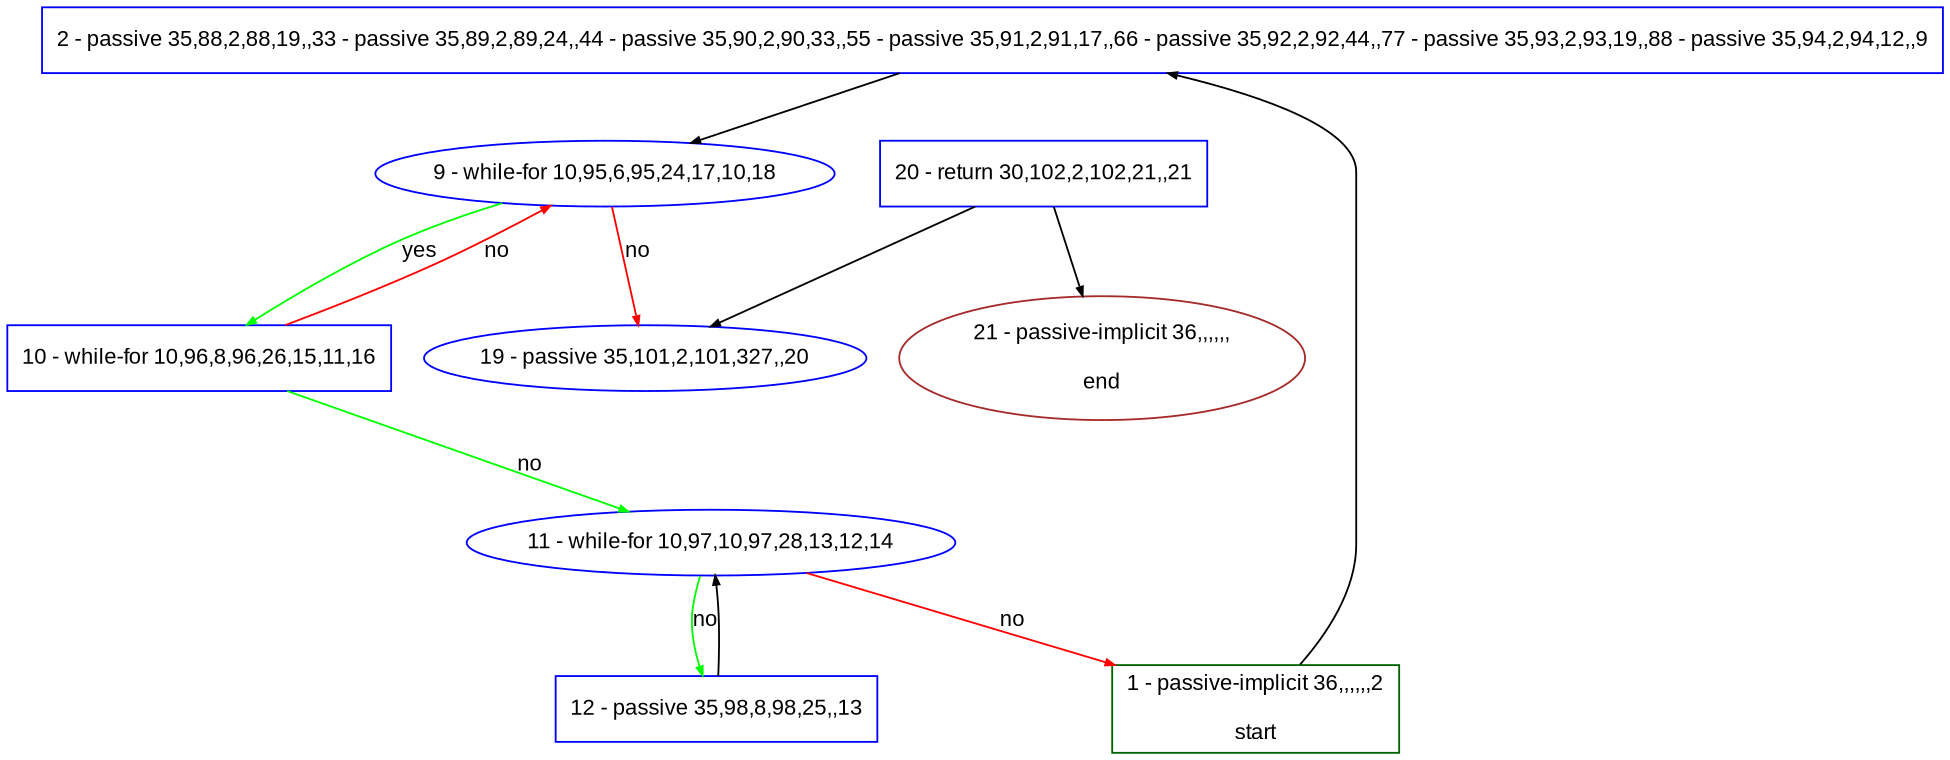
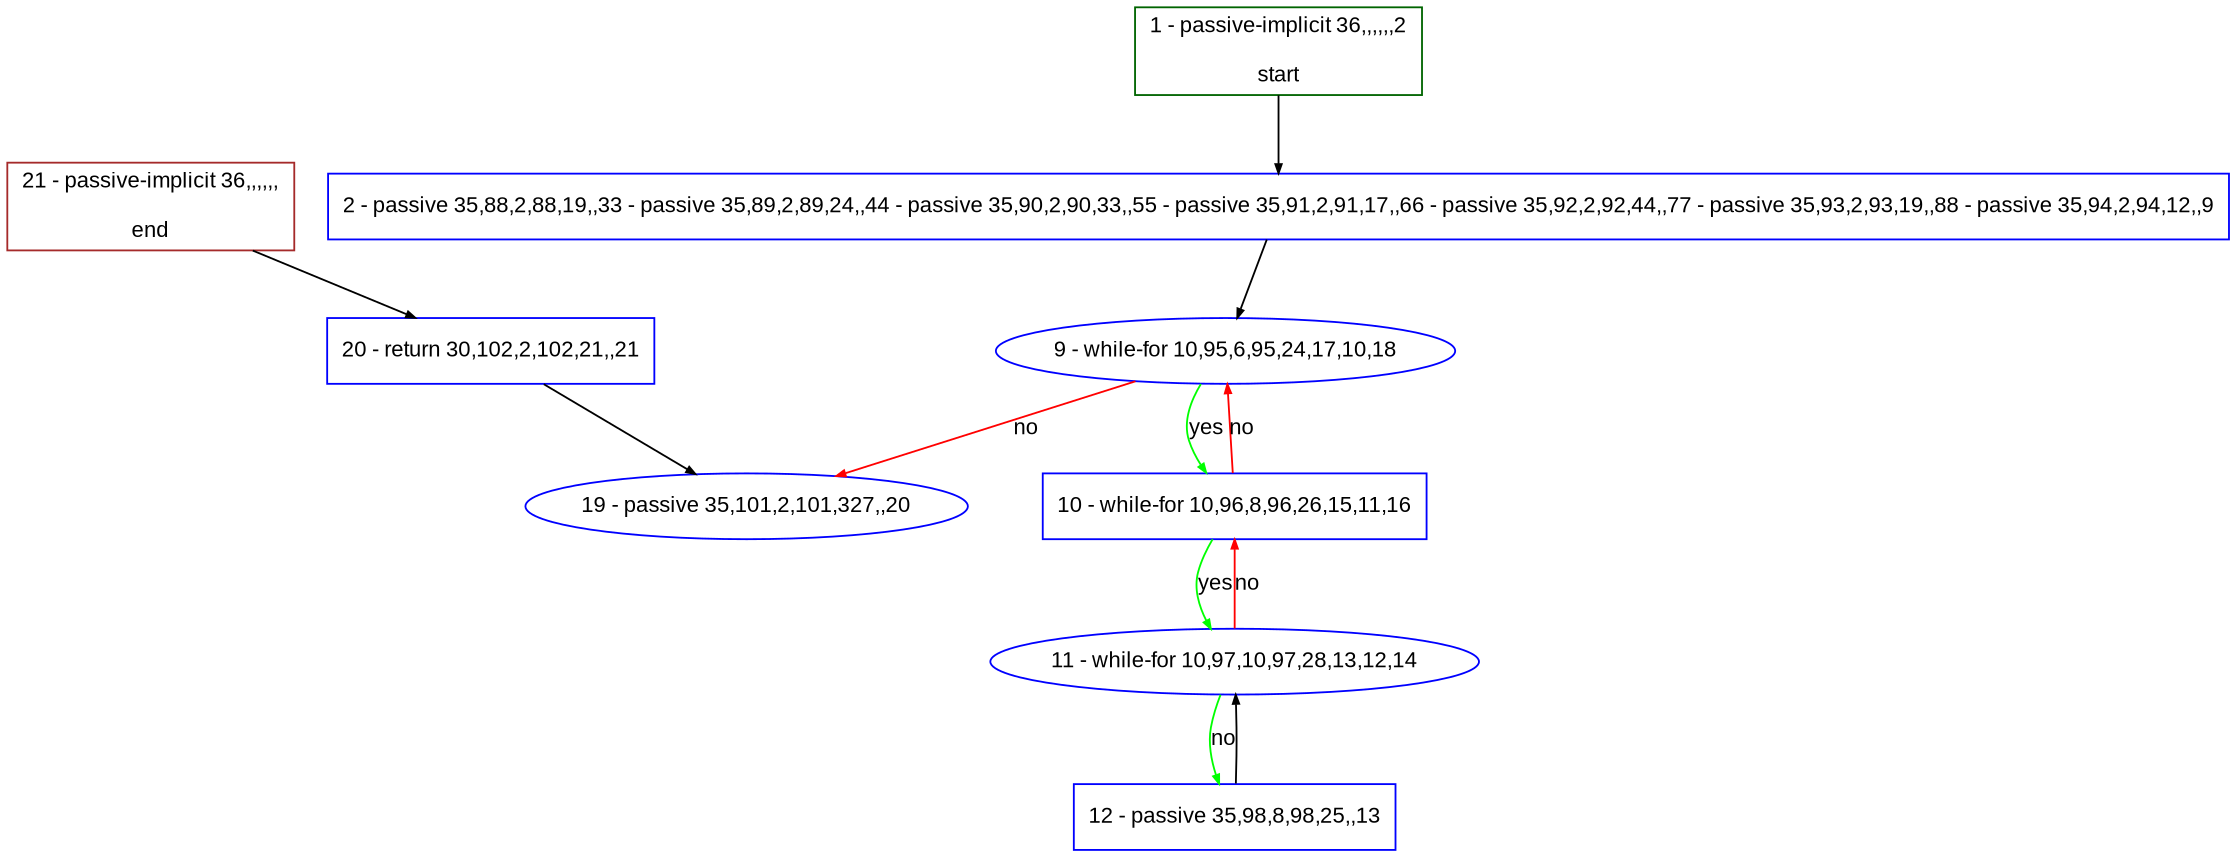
(1067, 247) -> (330, 282)
(1102, 358) -> (151, 207)
(530, 465) -> (1215, 584)
(956, 618) -> (1235, 589)
